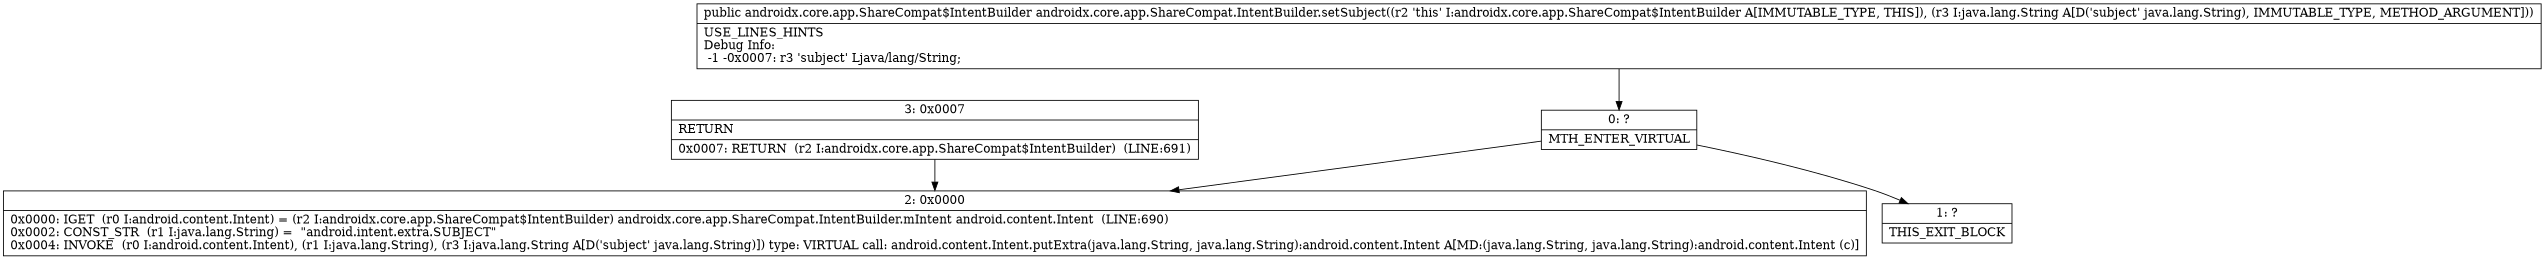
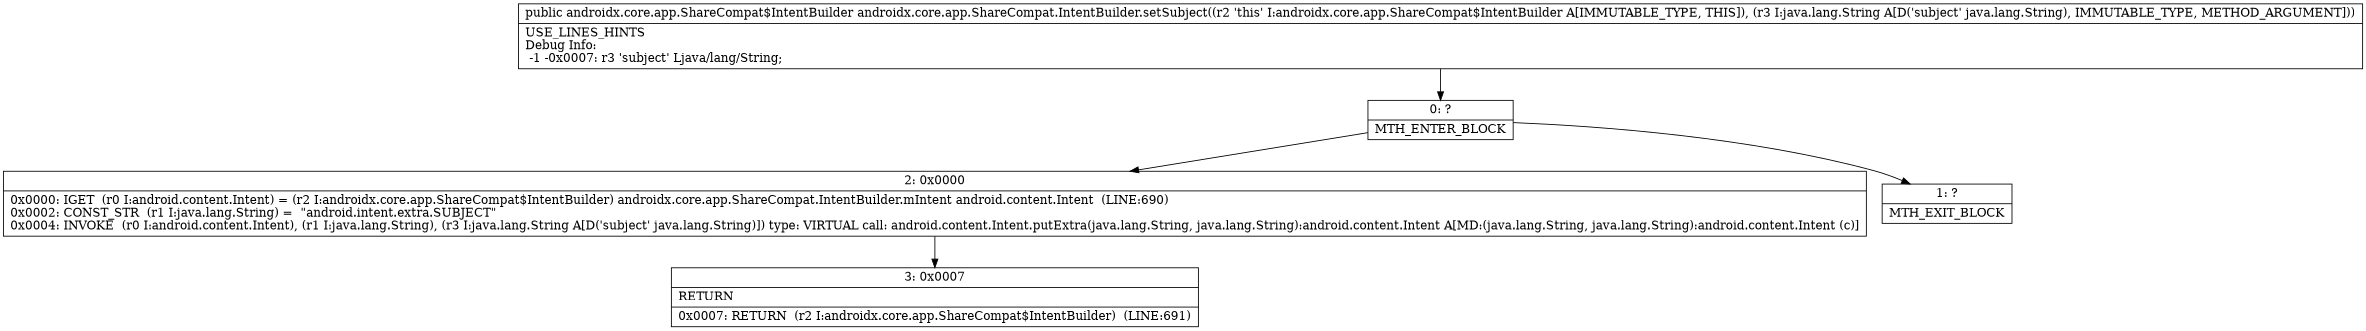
(1619, 139) -> (1441, 129)
(935, 171) -> (935, 248)
(1947, 233) -> (1947, 213)
